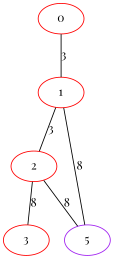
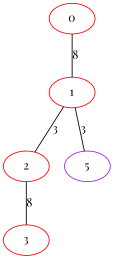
(64, 56) -> (76, 56)
(80, 166) -> (84, 129)
(61, 203) -> none
